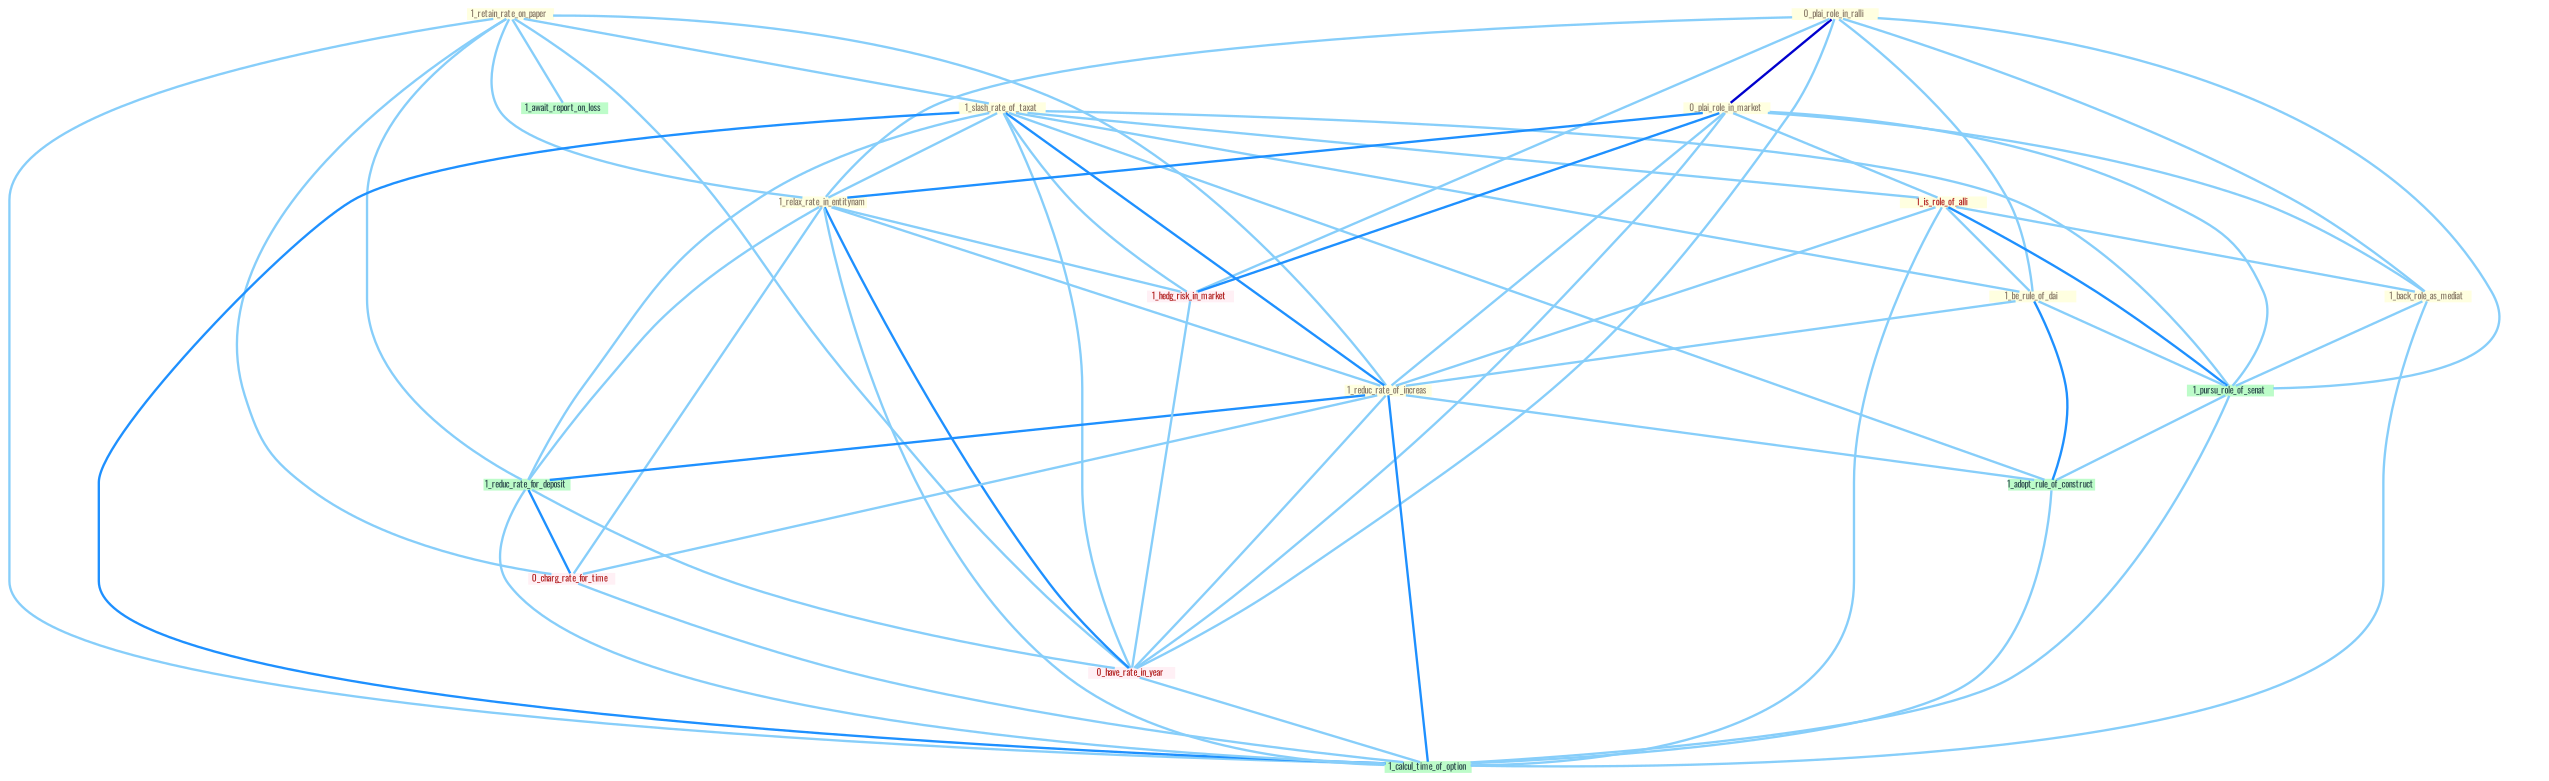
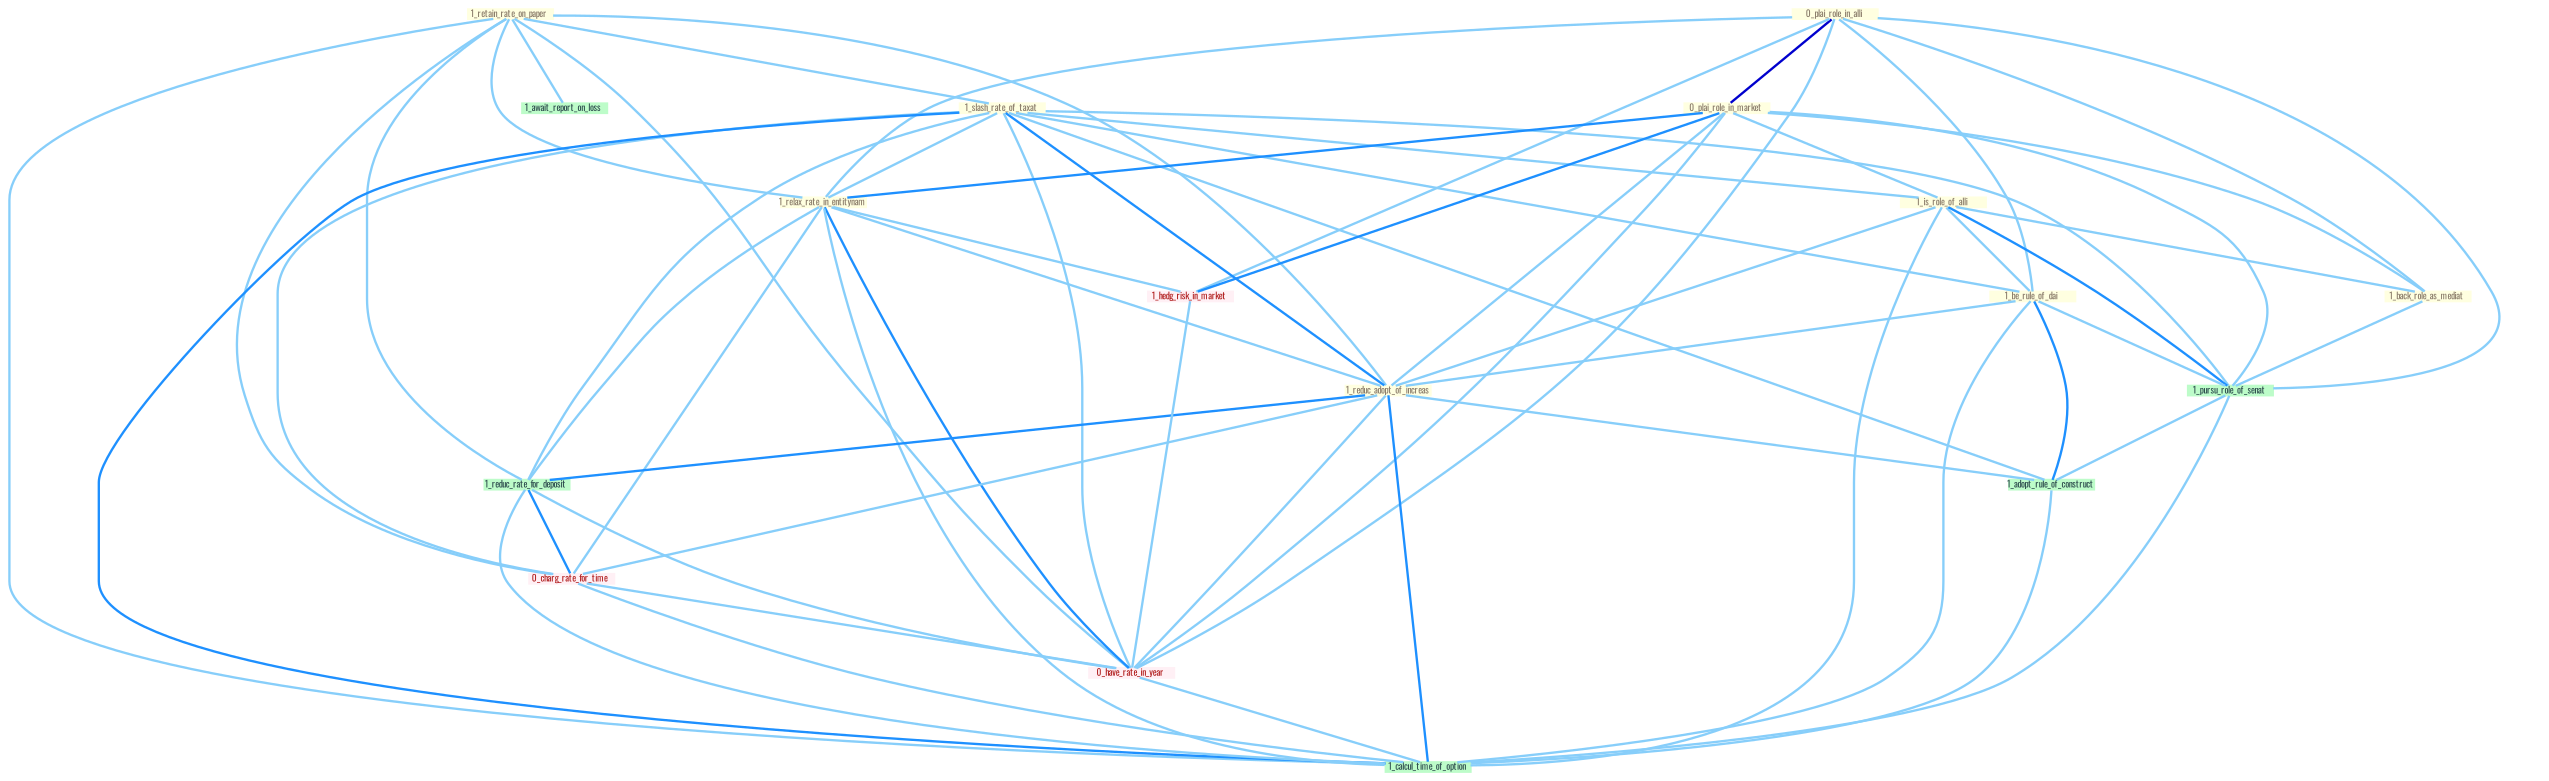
(1835, 14) -> (1835, 14)
(1943, 202) -> (1943, 202)
(1084, 213) -> (286, 276)
(1388, 391) -> (1388, 391)
none -> (799, 617)
(2097, 730) -> (1879, 682)
